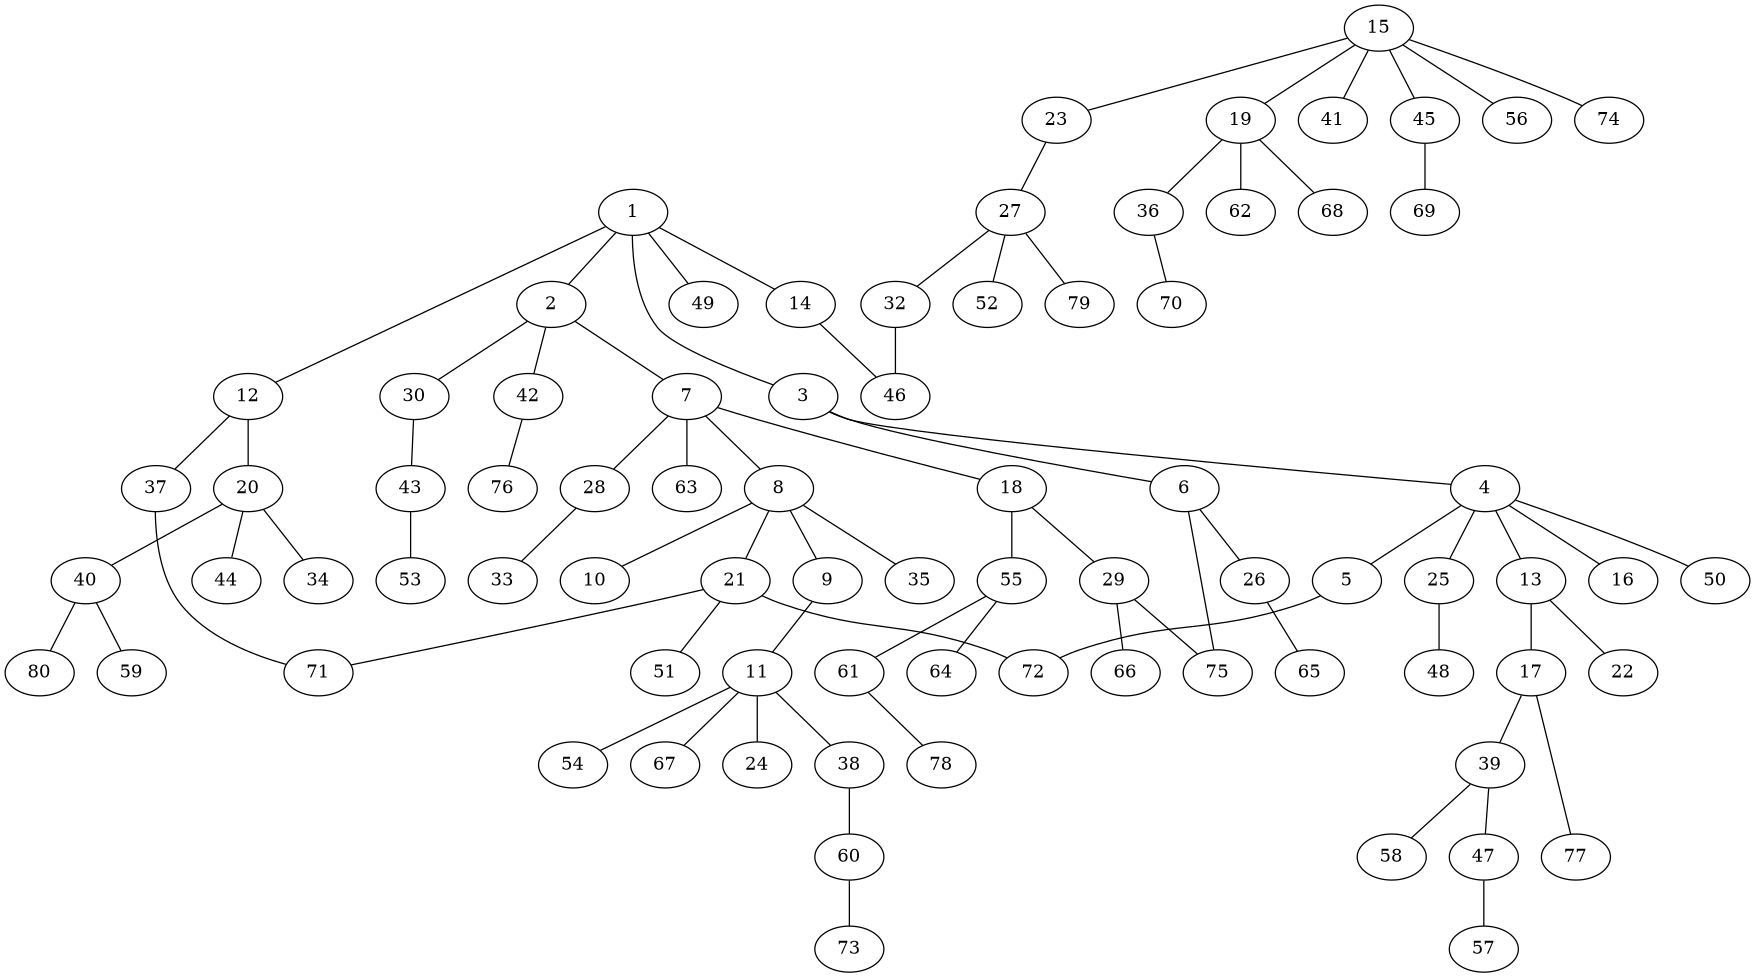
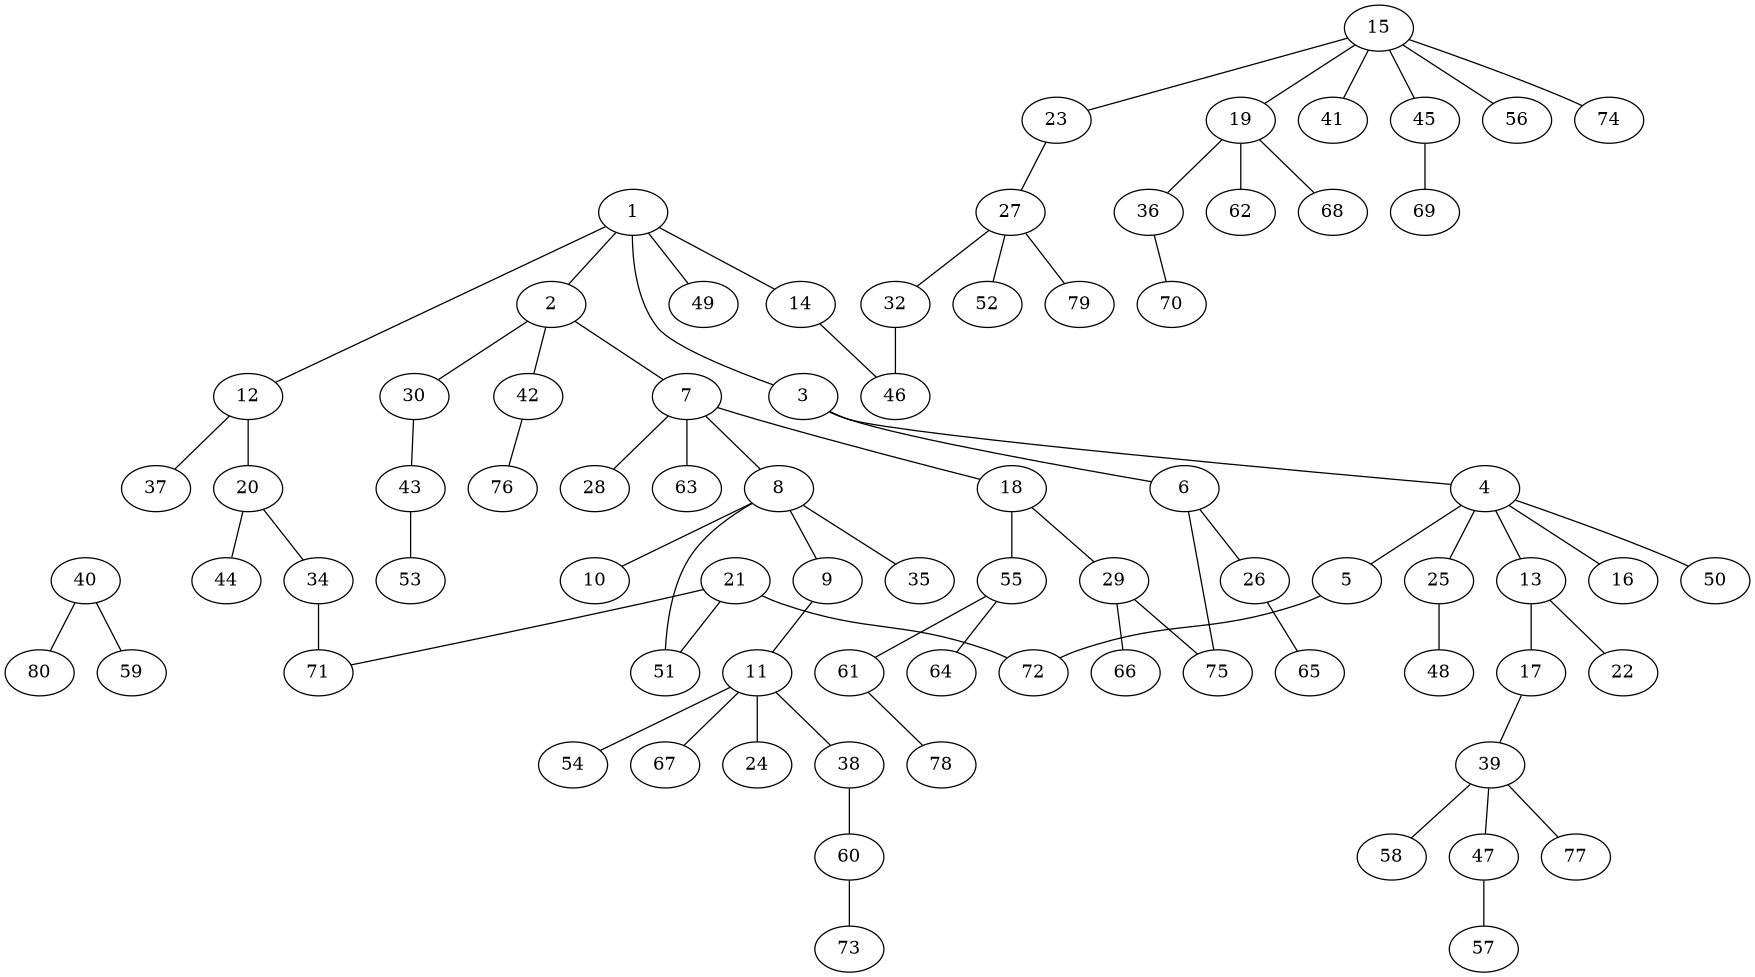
(757, 534) -> (686, 563)
(167, 535) -> none
(503, 581) -> none
(189, 614) -> (319, 627)
(1554, 765) -> (1533, 811)
